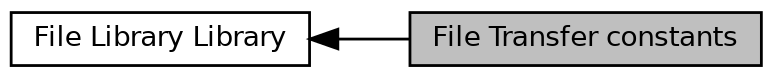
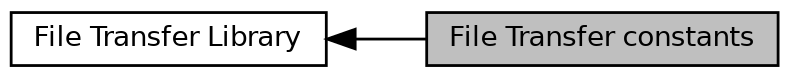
(160, 39) -> (169, 39)
